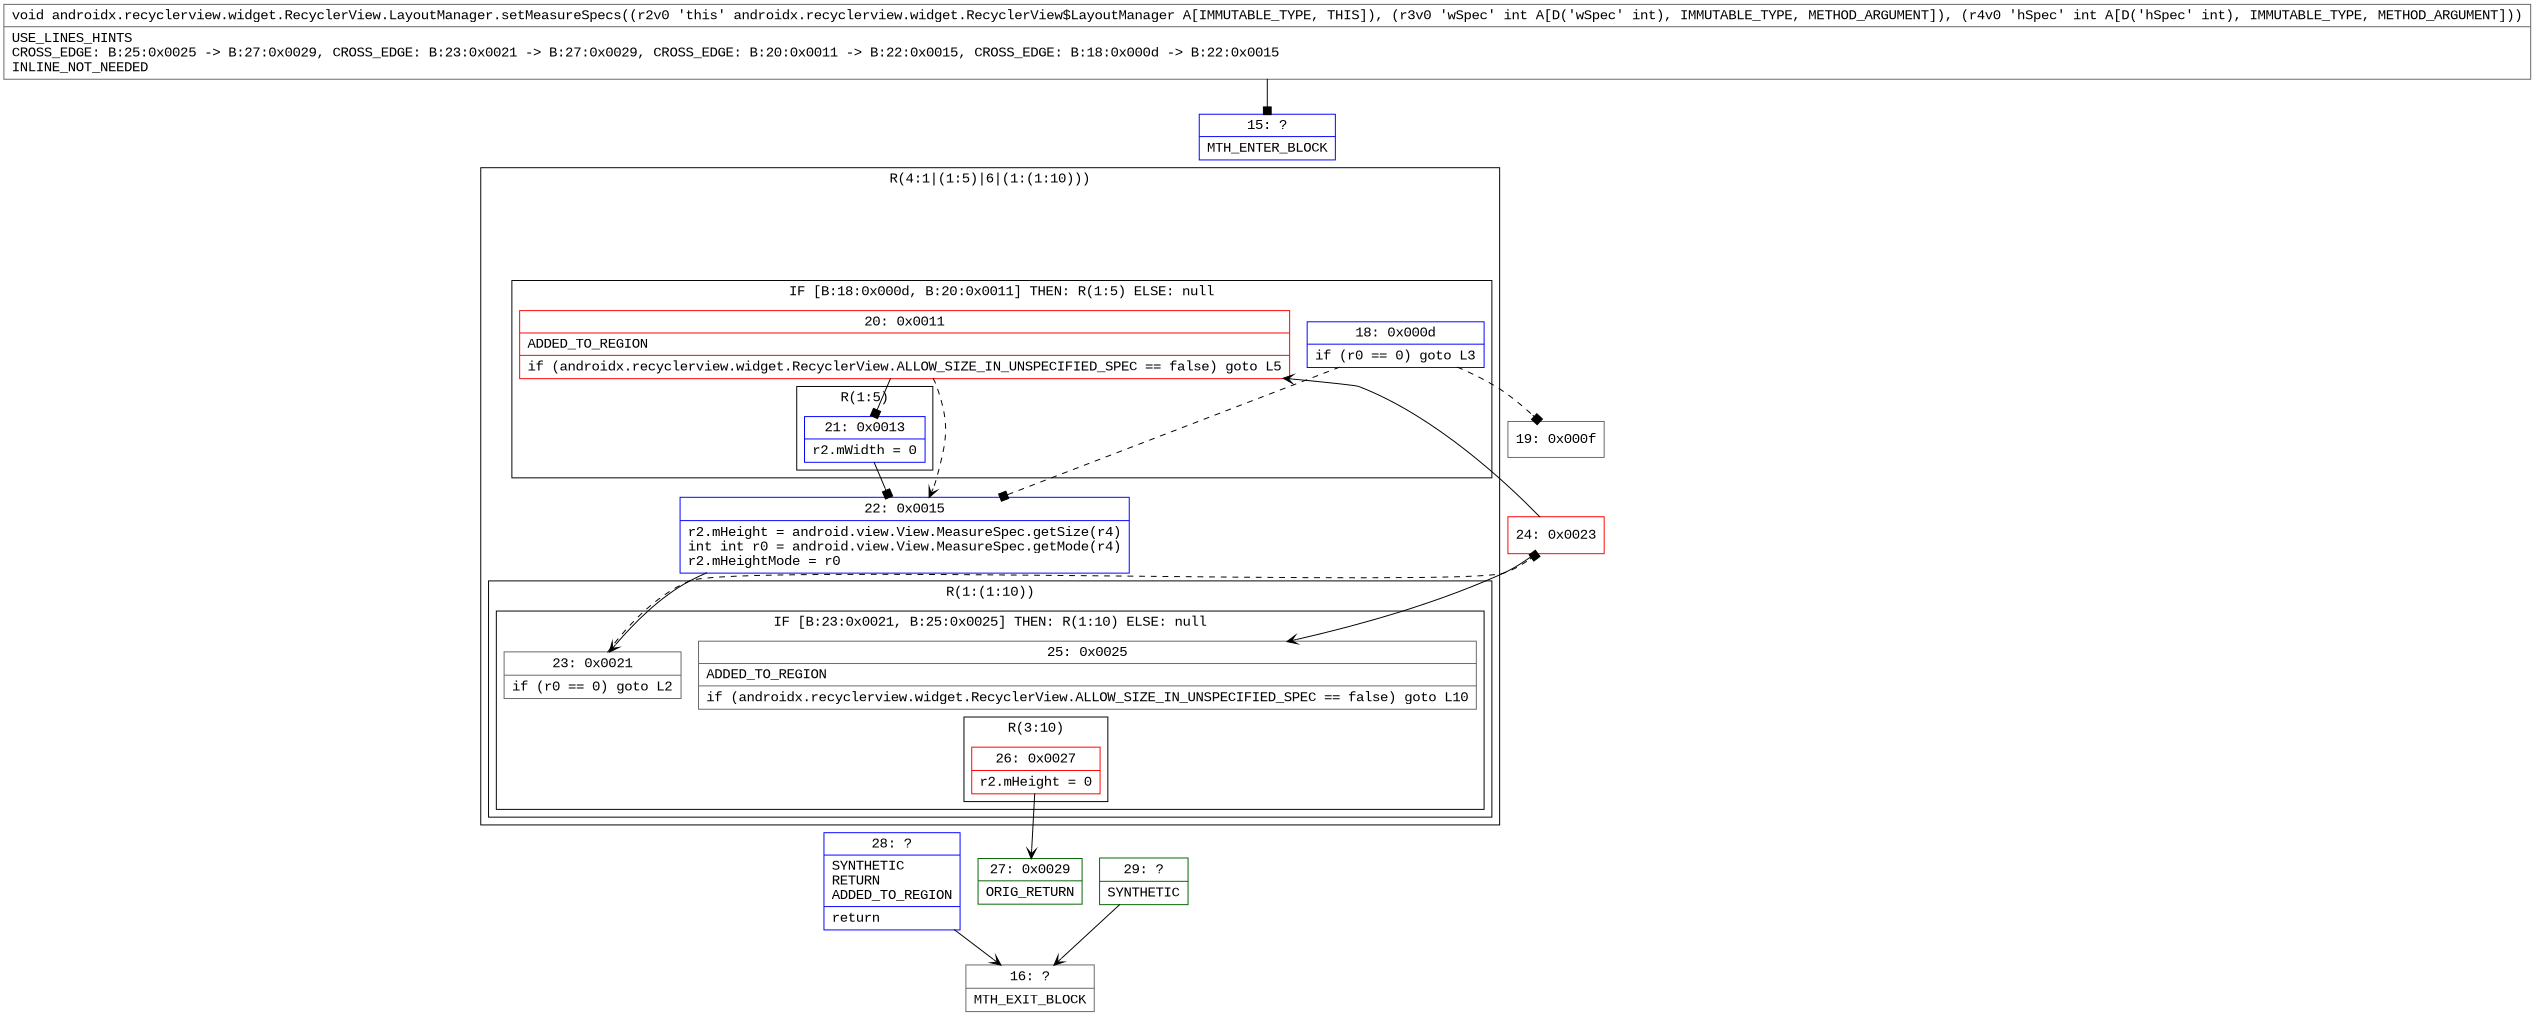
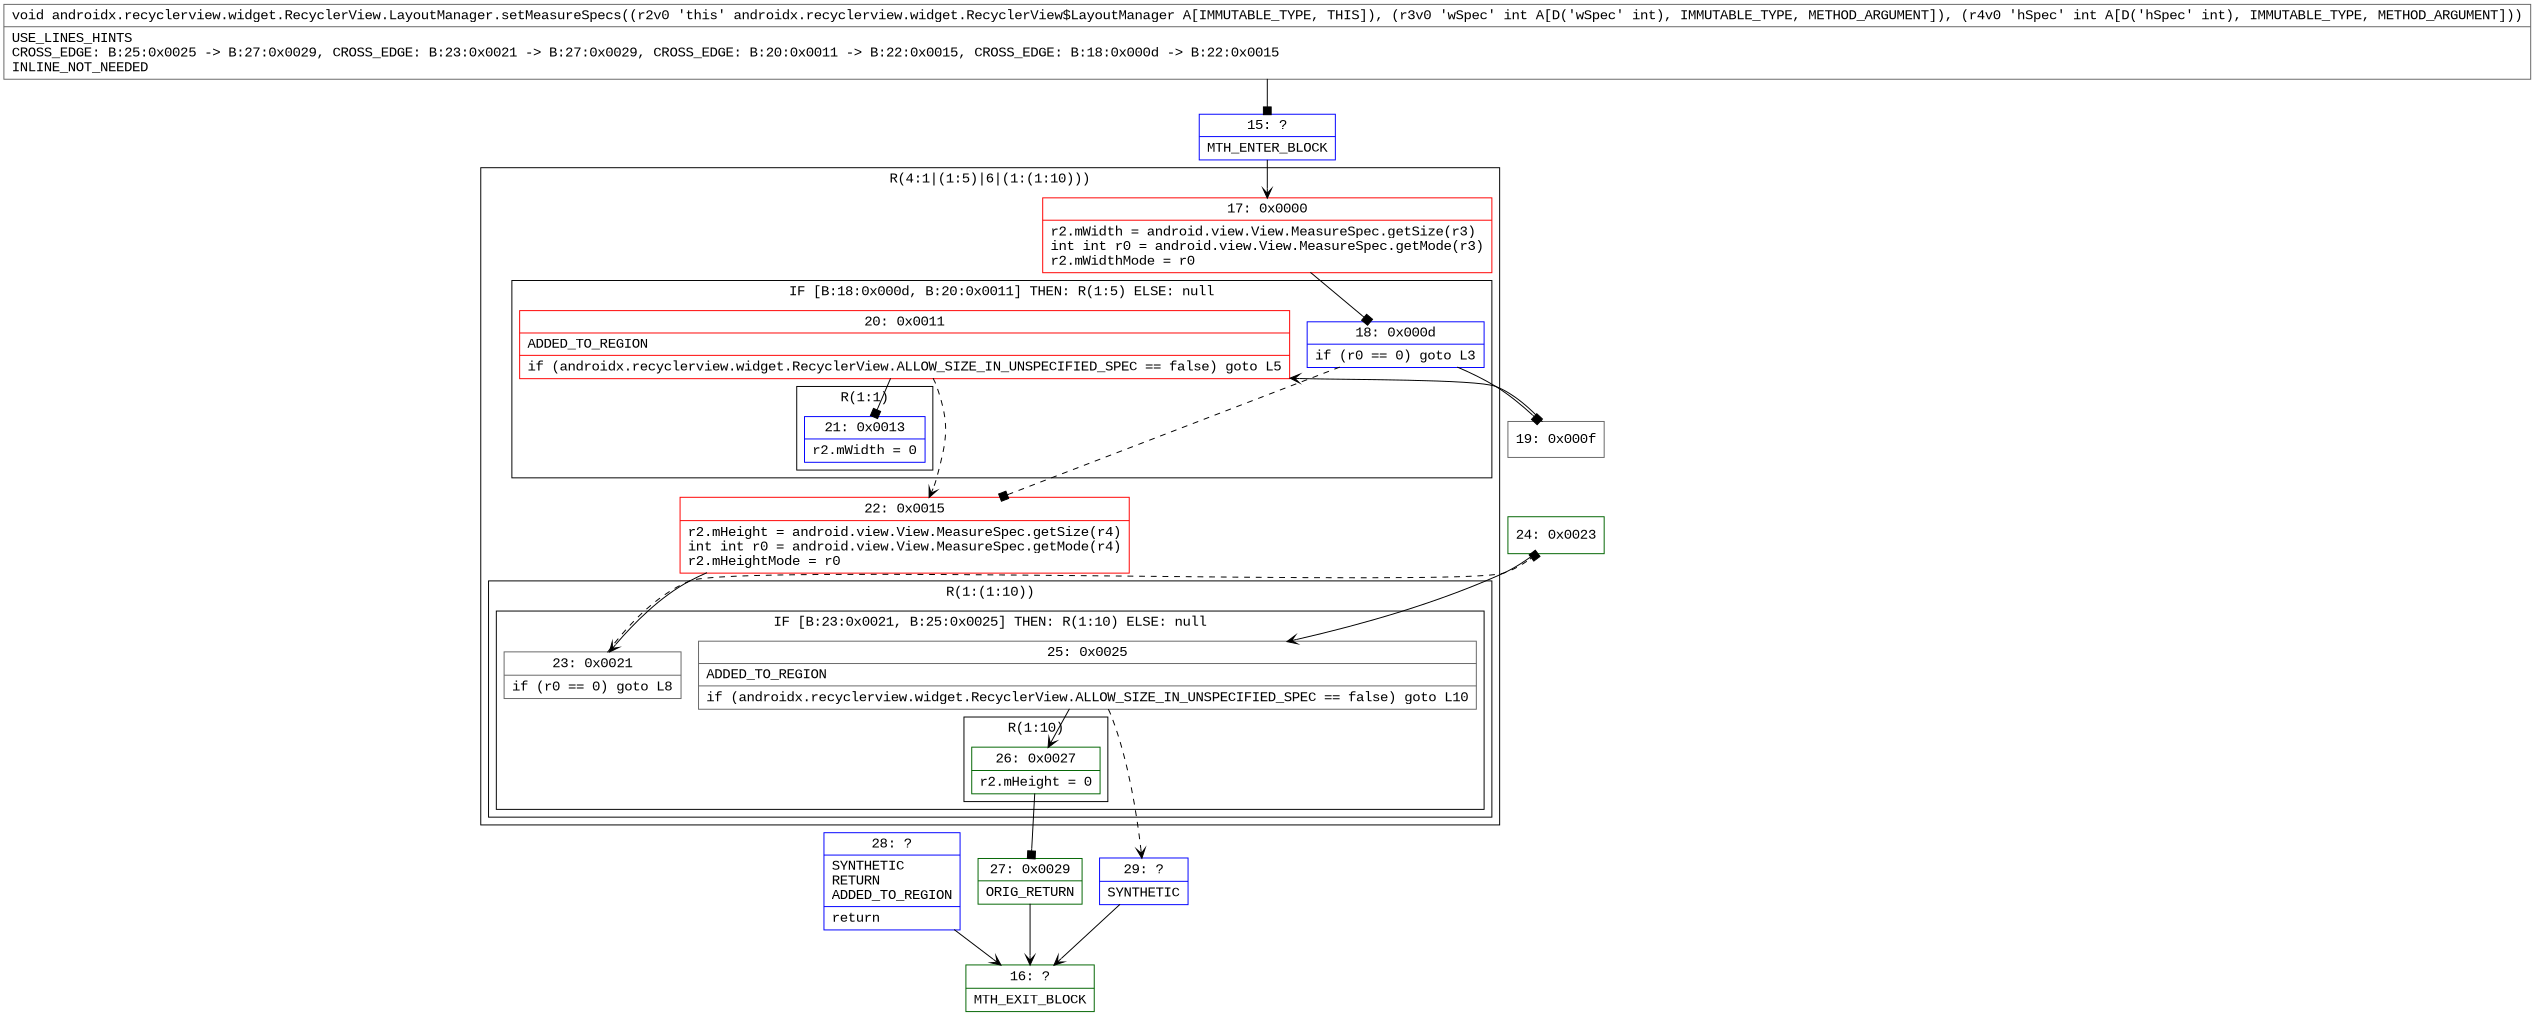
none -> (1267, 235)
(1507, 394) -> (1480, 377)
(865, 398) -> (865, 398)
(1429, 424) -> (1427, 381)
(880, 475) -> none
(905, 535) -> (905, 535)
(1556, 535) -> (1556, 535)
(593, 686) -> (593, 686)
none -> (1061, 724)
(1036, 728) -> (1036, 728)
(1036, 770) -> (1036, 770)
none -> (1129, 778)
(1033, 831) -> (1033, 831)
(1144, 881) -> (1144, 881)
none -> (1030, 930)
(1030, 988) -> (1030, 988)
